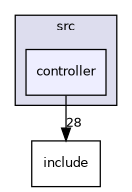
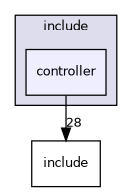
(66, 27) -> (66, 27)
